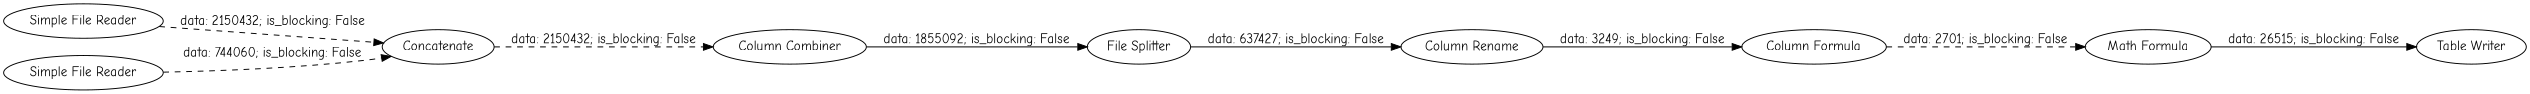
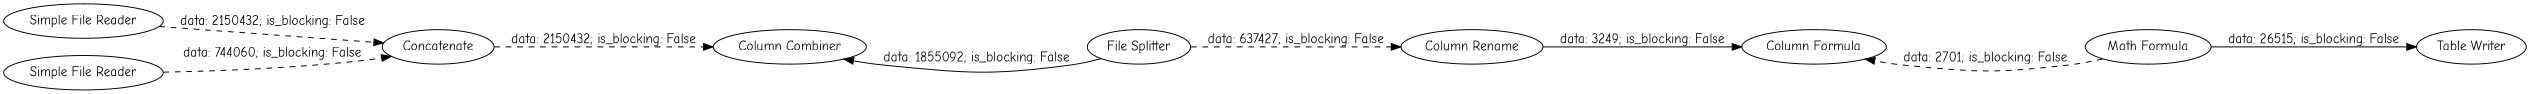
(972, 47) -> (977, 72)
(1291, 47) -> (1291, 47)
(1981, 47) -> (1989, 71)
